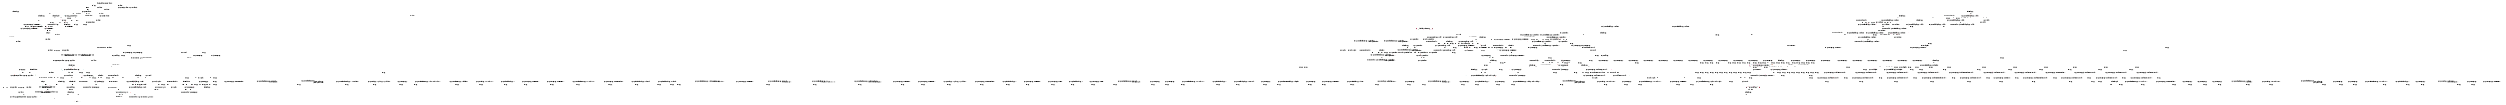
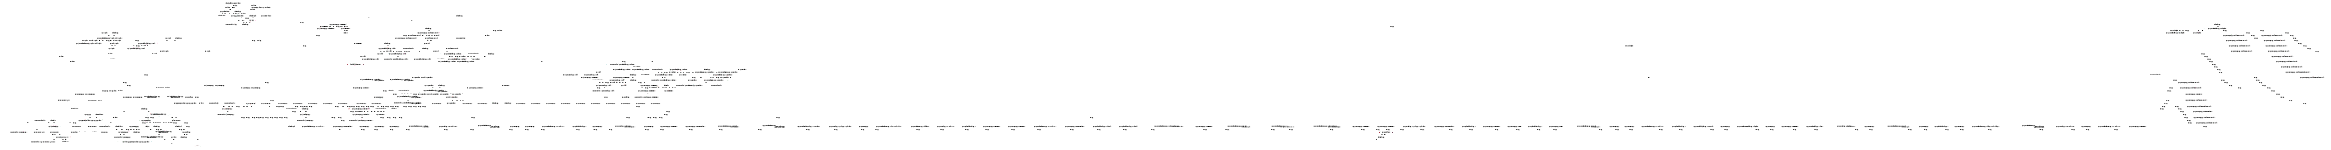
(1758, 30) -> (1332, 50)
